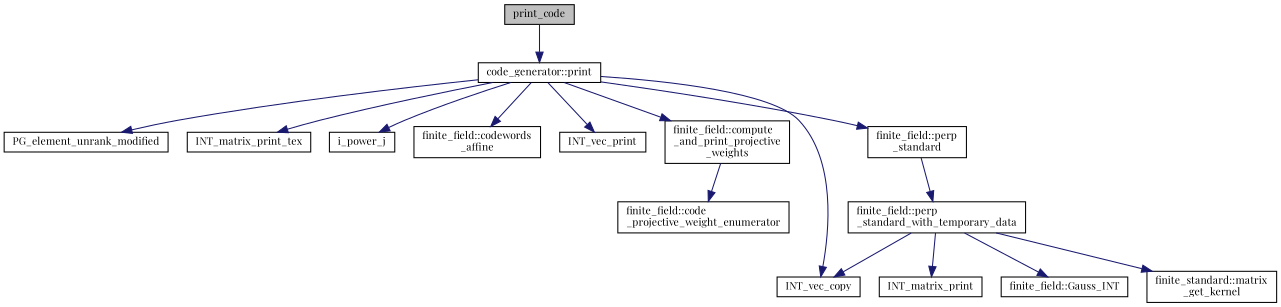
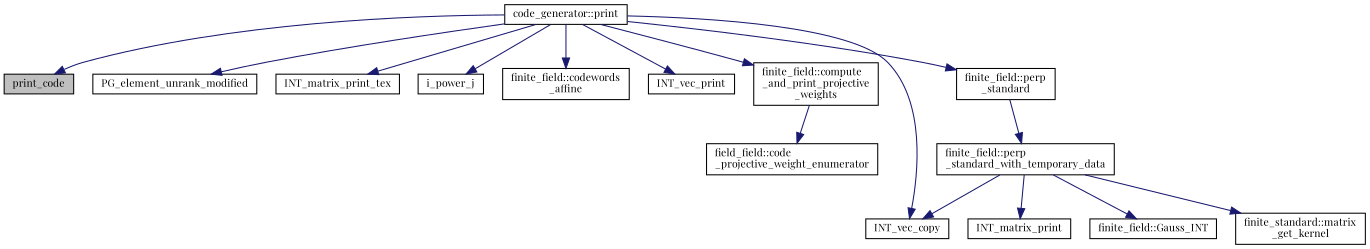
(540, 38) -> (282, 27)
(703, 217) -> (792, 159)
